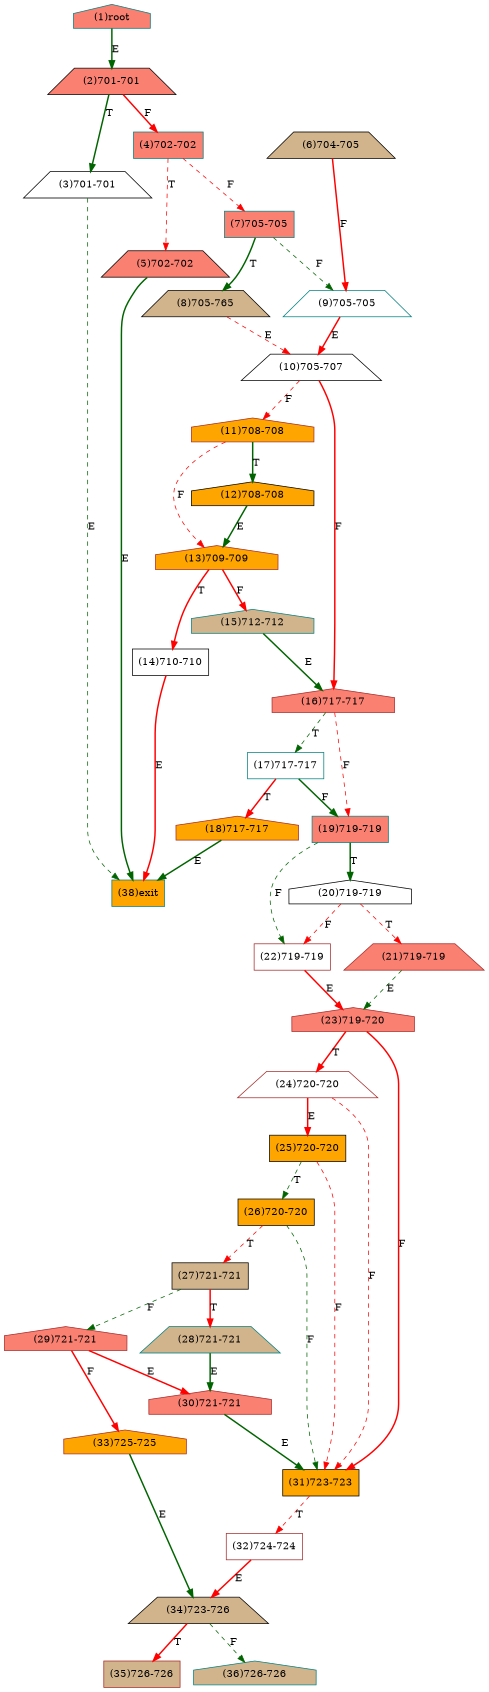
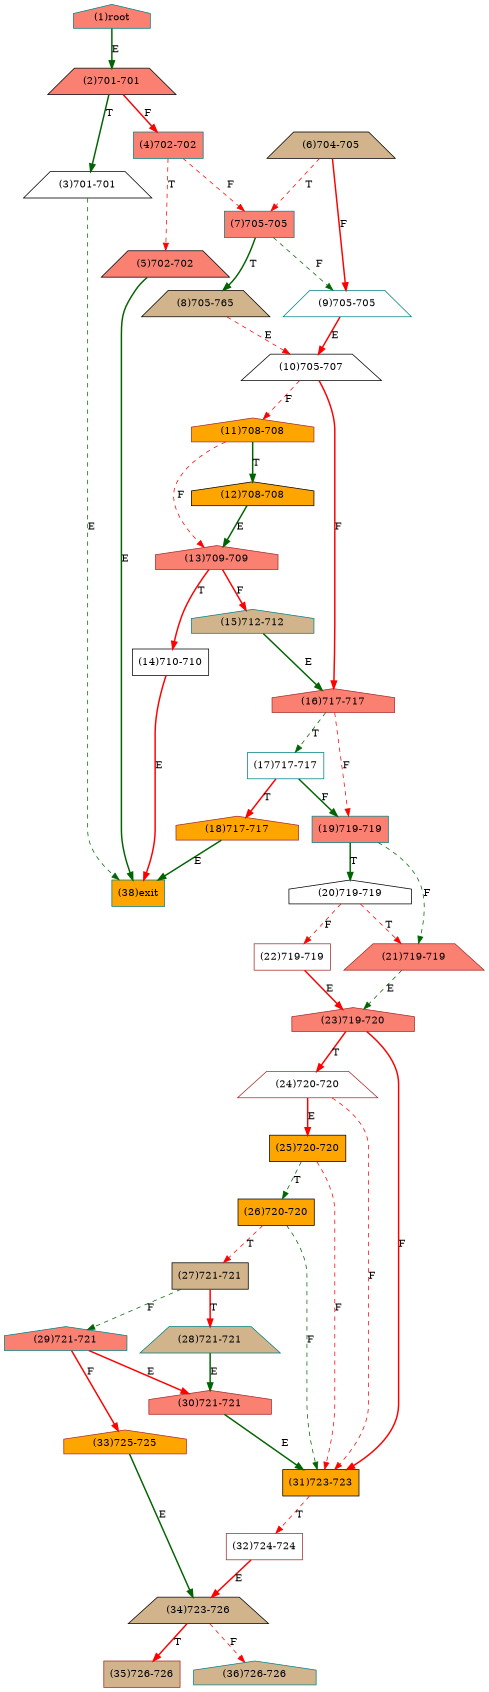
none -> (298, 182)
(217, 559) -> (217, 559)
(274, 881) -> (419, 881)
(66, 1340) -> (66, 1340)
(225, 1640) -> (225, 1640)
